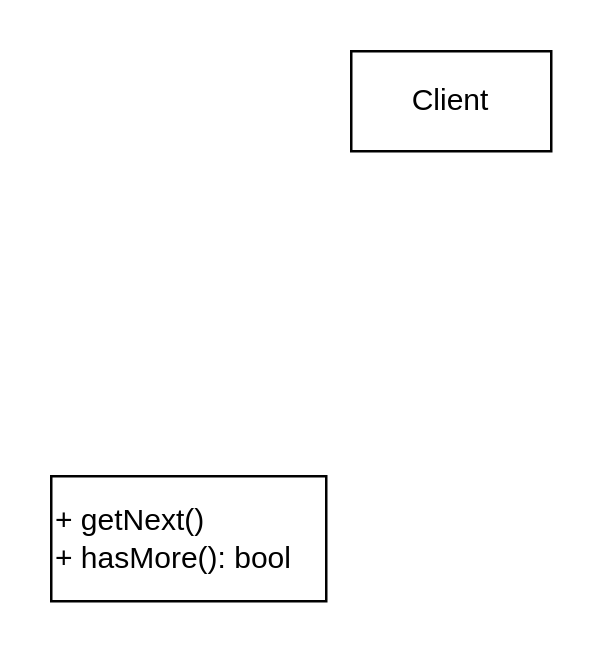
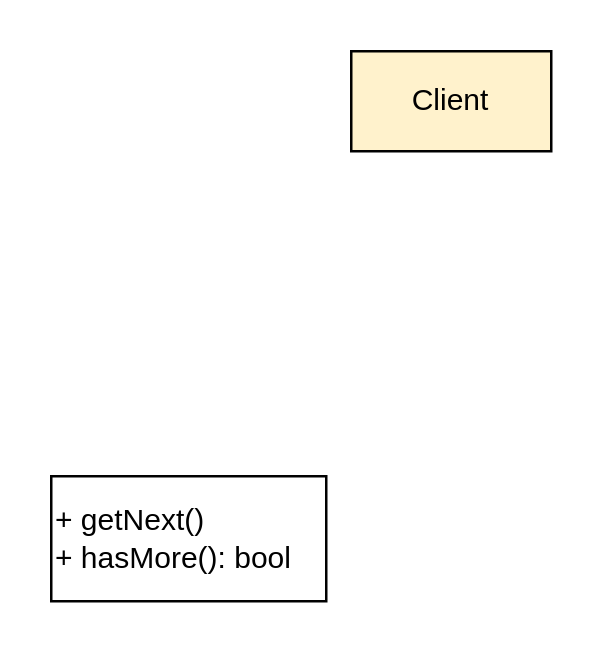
(451, 101) -> (451, 101)
